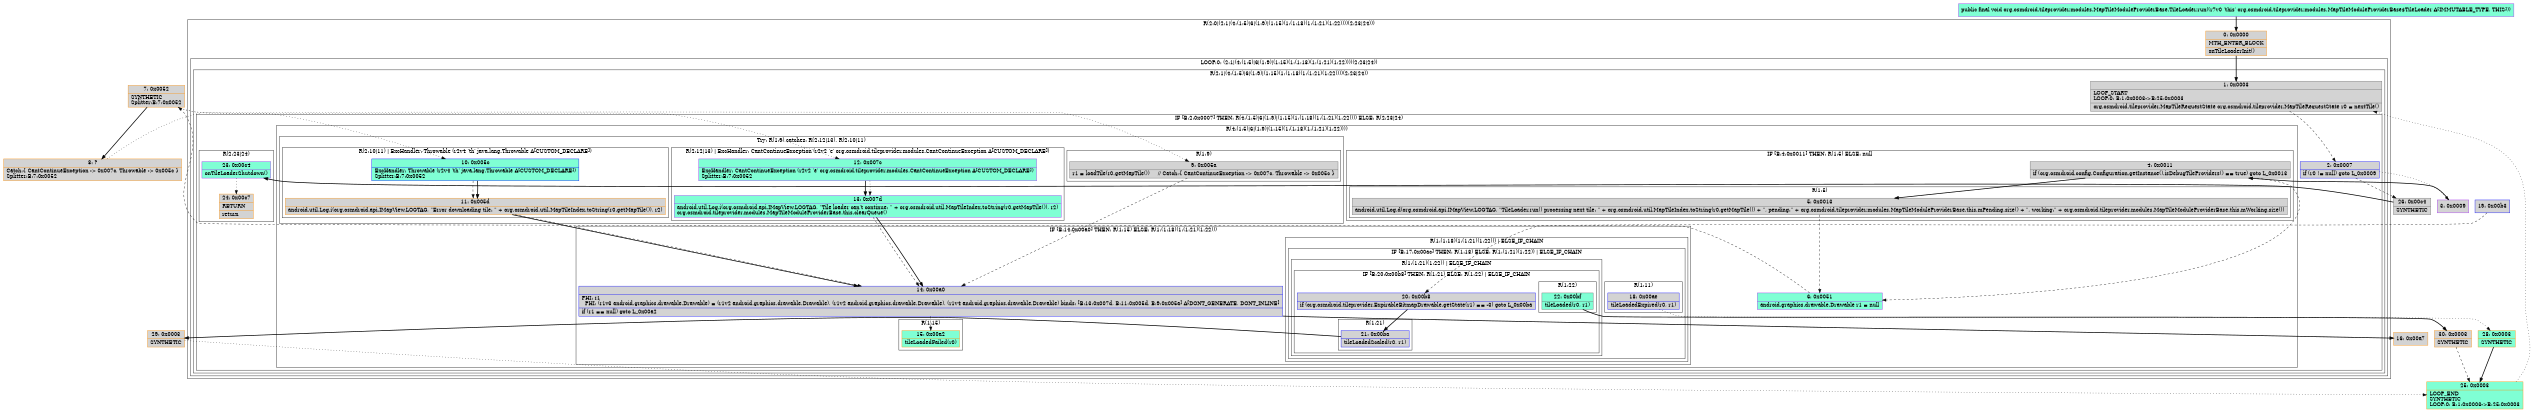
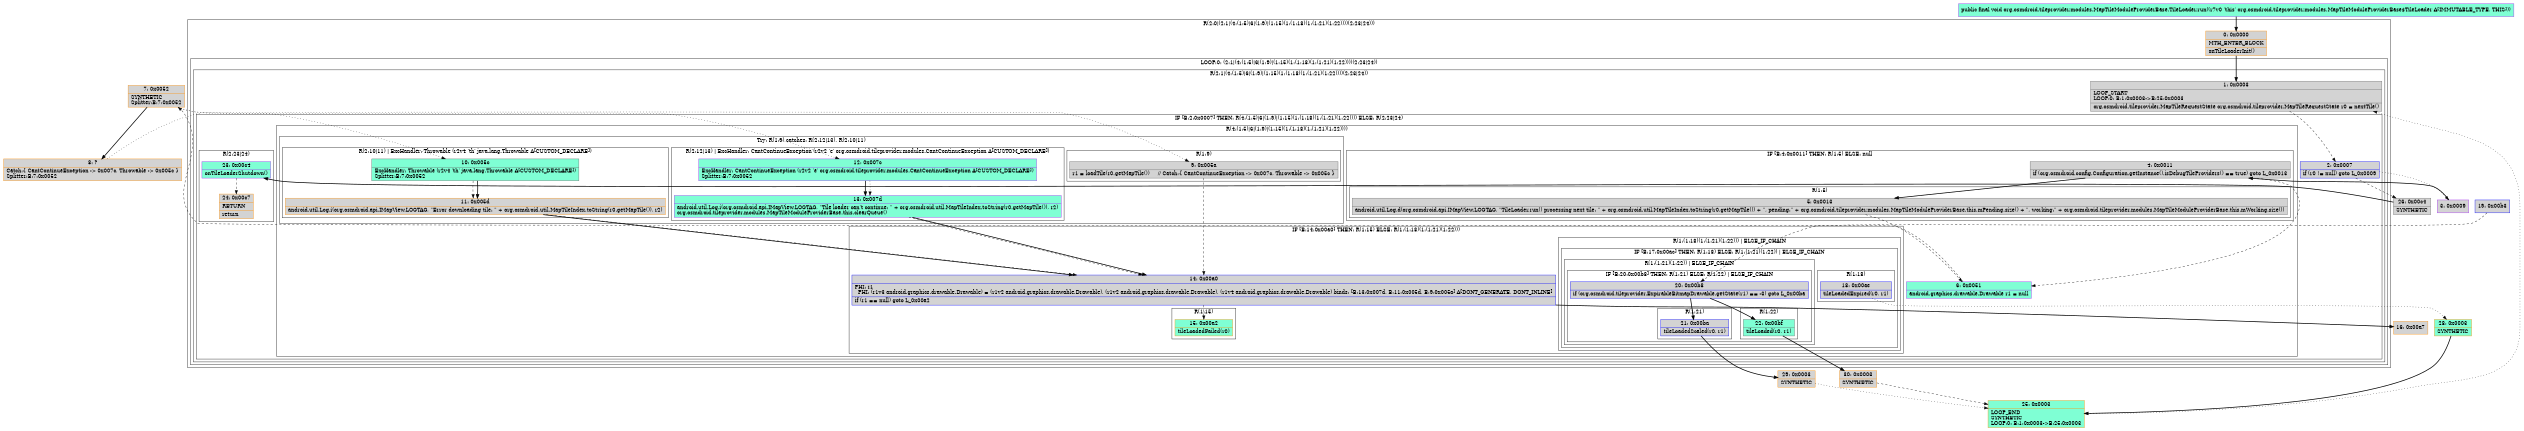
(475, 170) -> (475, 170)
(236, 184) -> (236, 184)
(1643, 286) -> (1856, 275)
none -> (1736, 310)
